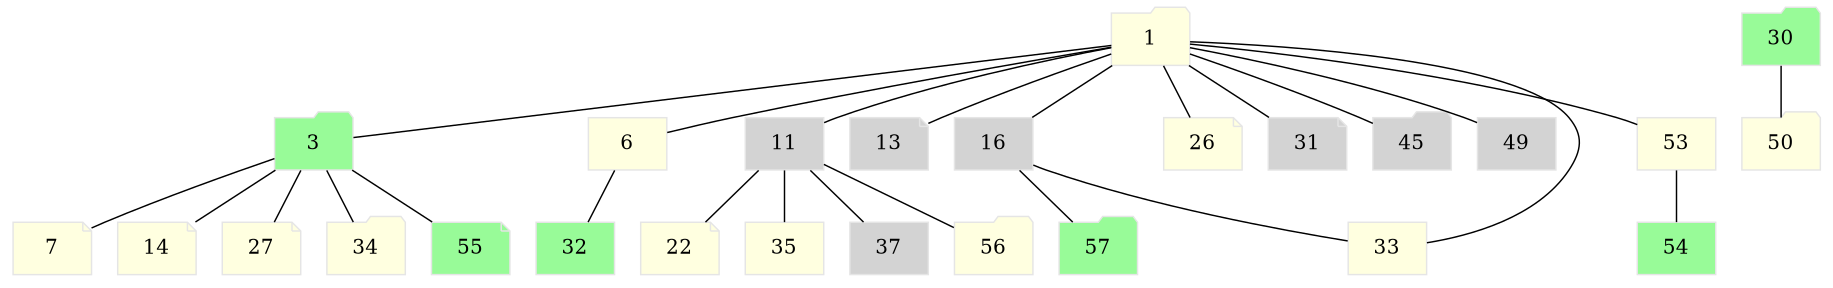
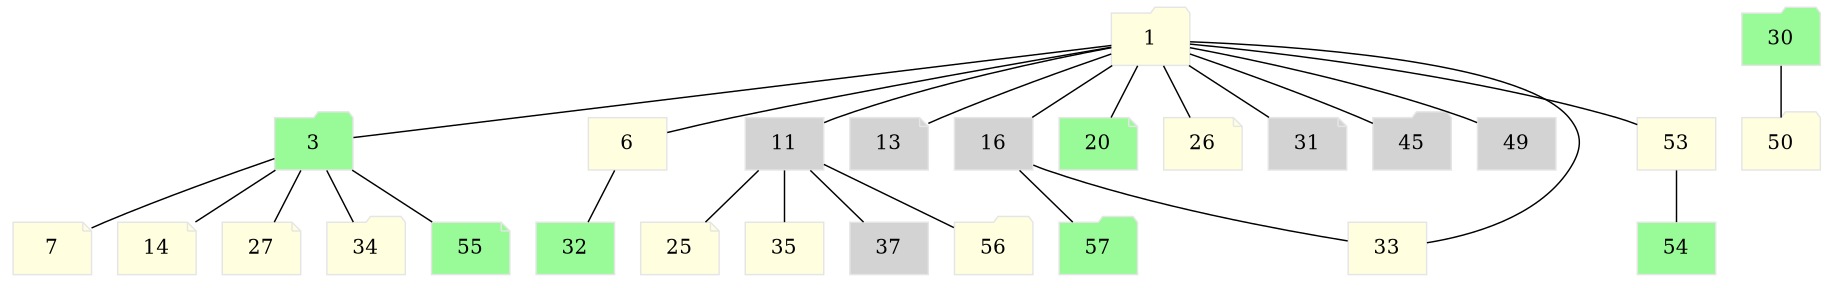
none -> (1098, 144)
(680, 248) -> (680, 248)
